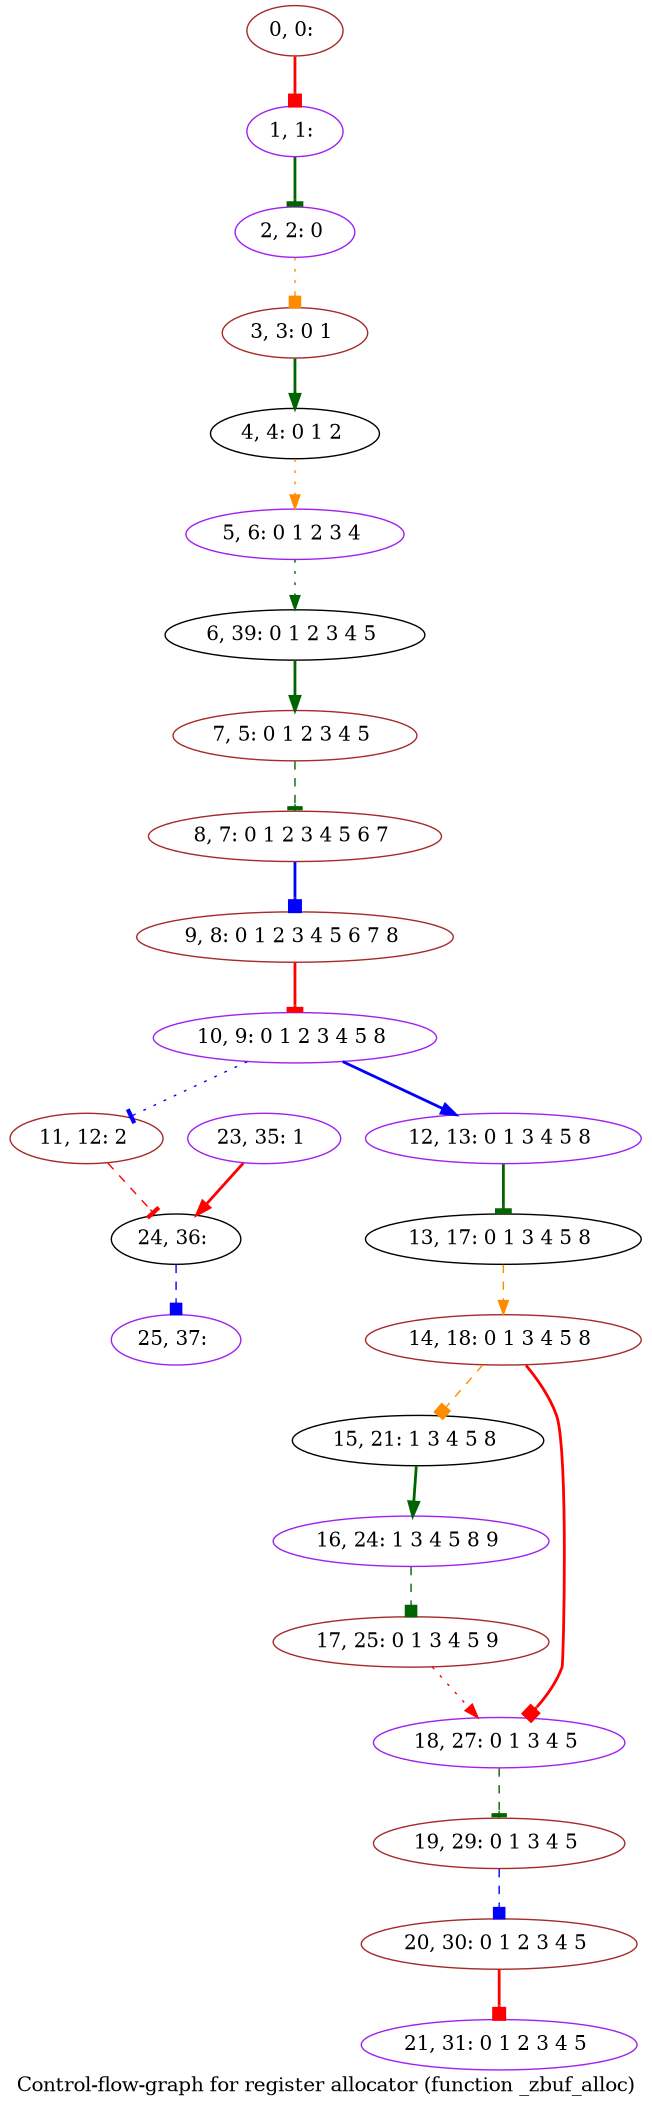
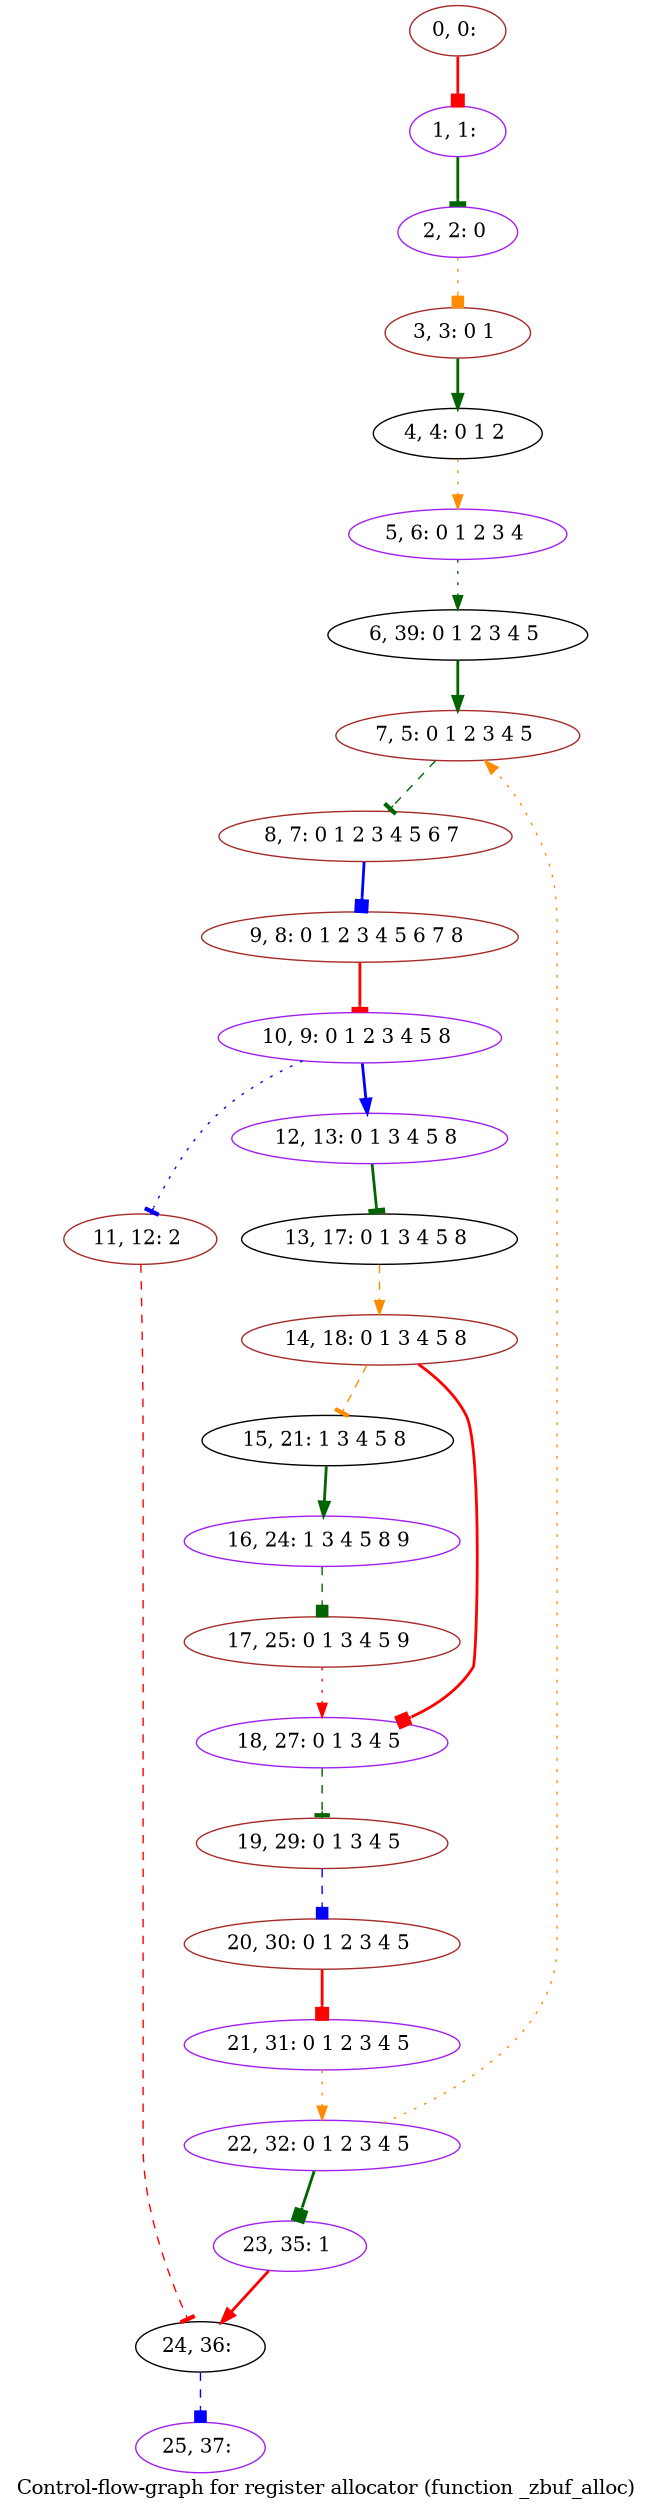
(465, 1385) -> (355, 1387)
none -> (322, 2145)
